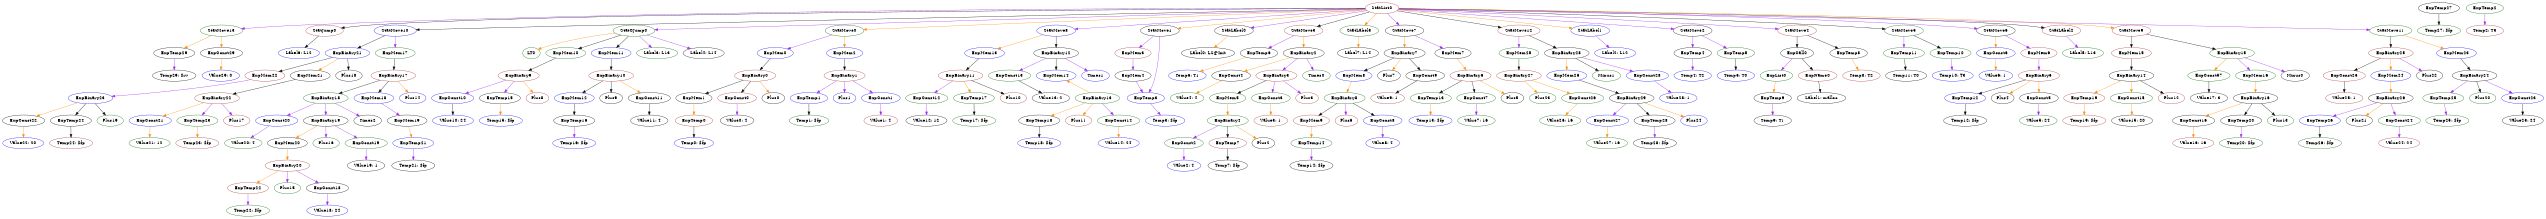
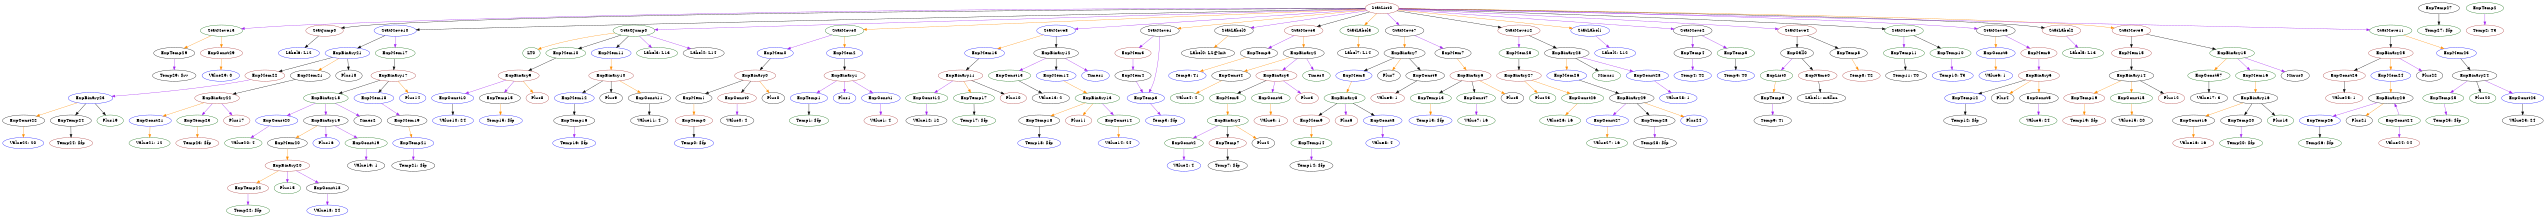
(221, 53) -> (221, 53)
(611, 63) -> (611, 63)
(1080, 87) -> (1074, 86)
(2392, 108) -> (2398, 111)
(326, 143) -> (326, 143)
